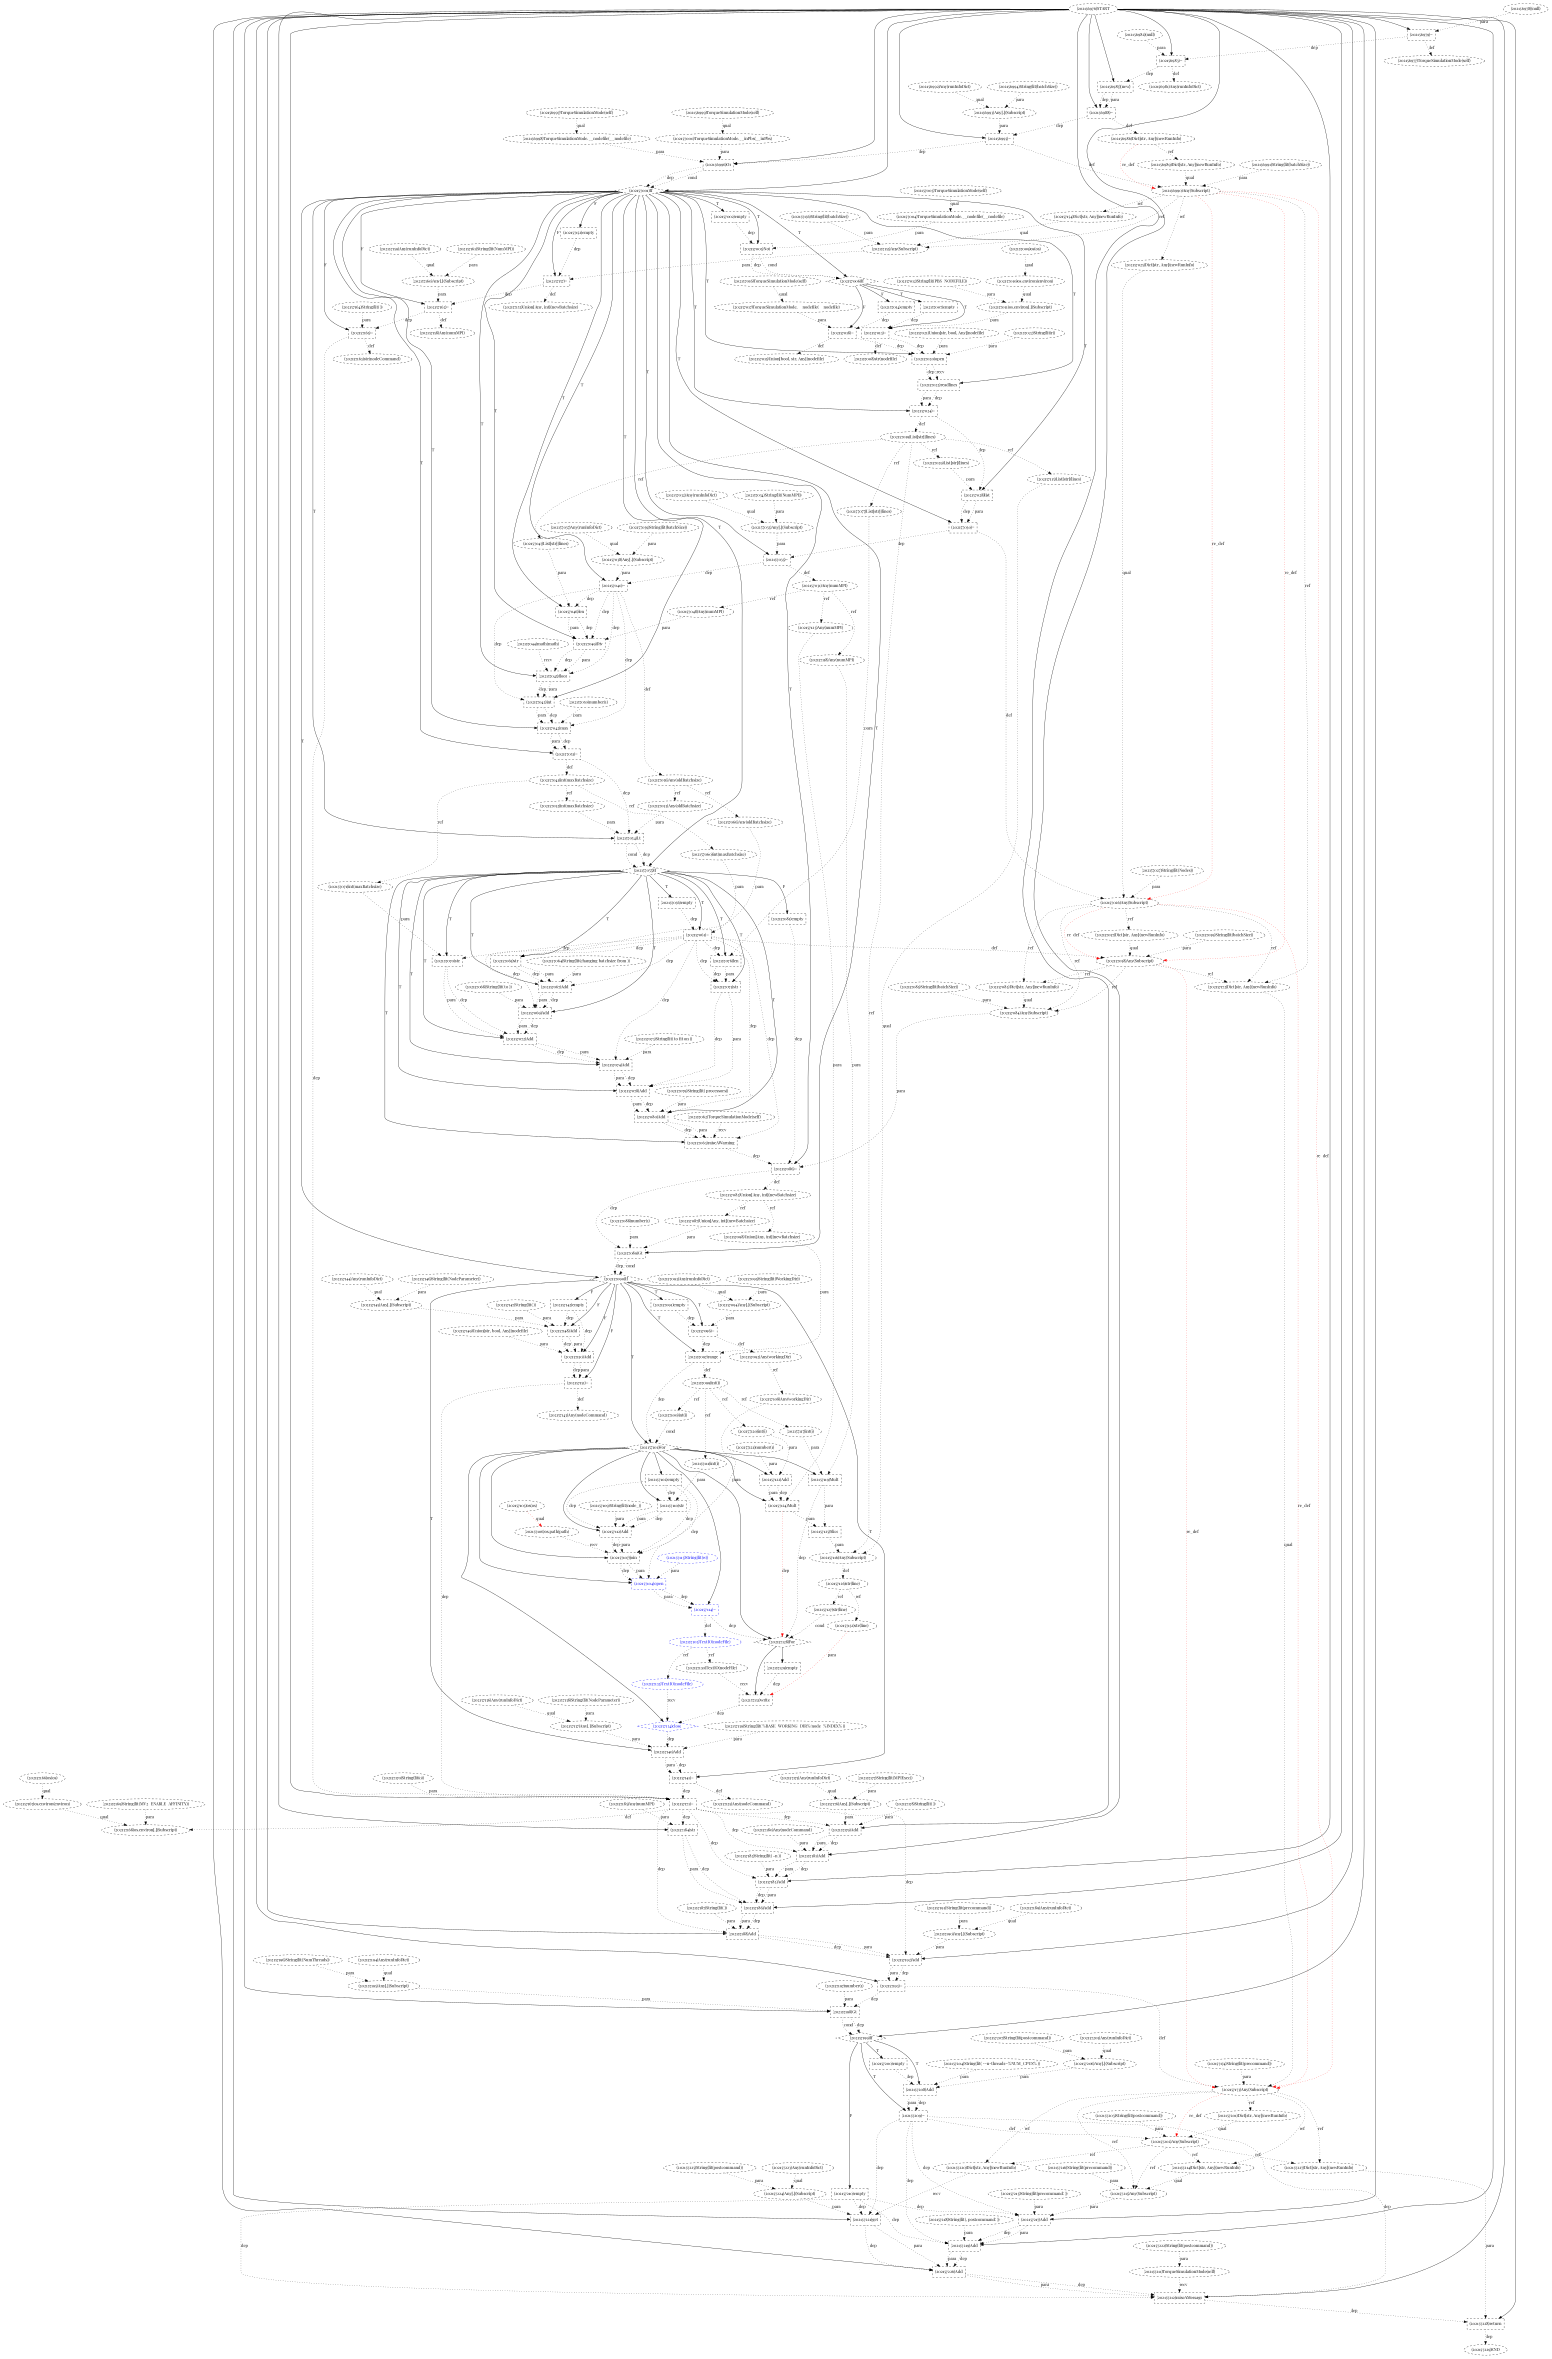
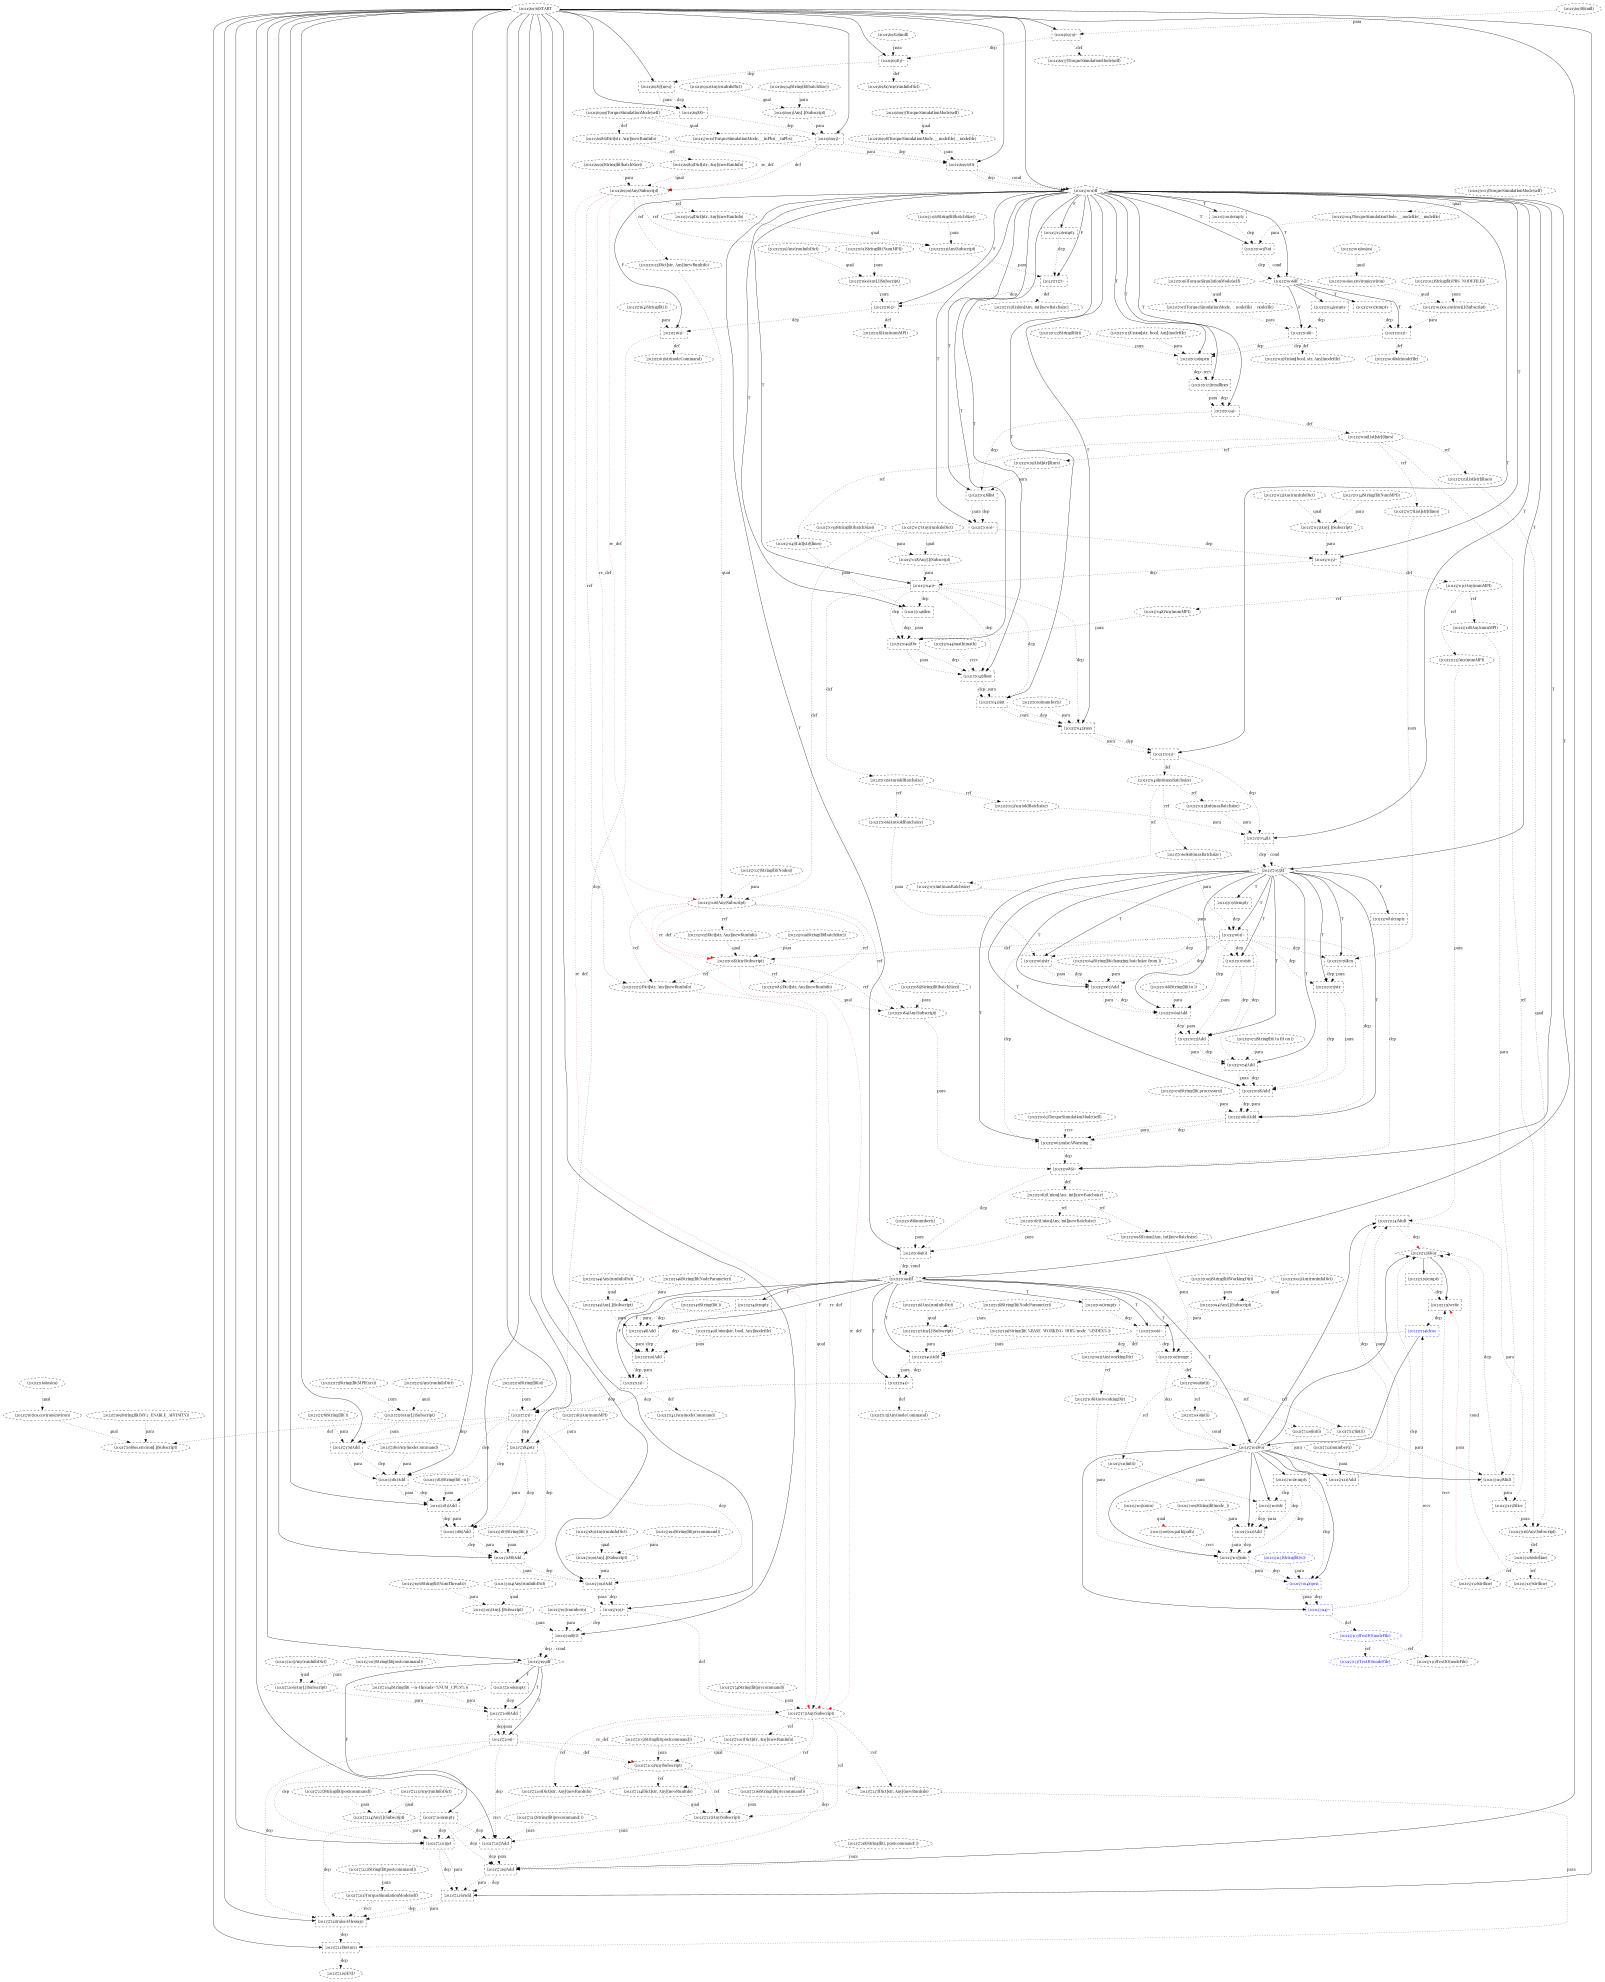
(466, 1565) -> (1374, 1433)
(667, 1726) -> (1422, 1331)
